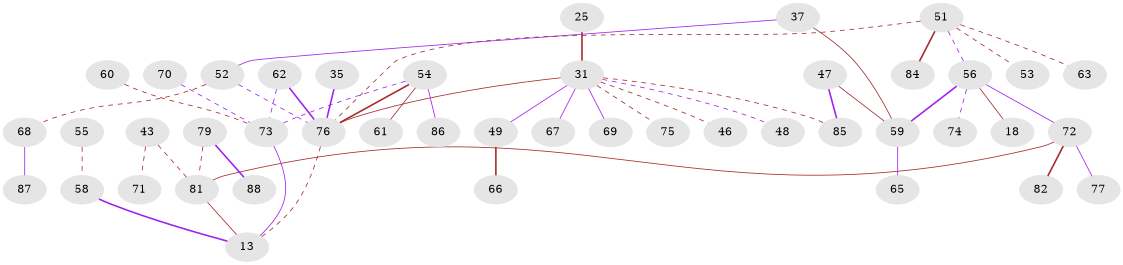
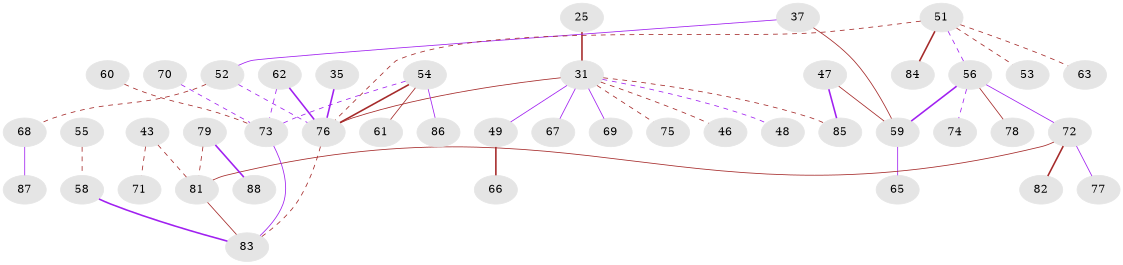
(1012, 132) -> (1012, 132)
(247, 247) -> (247, 247)
